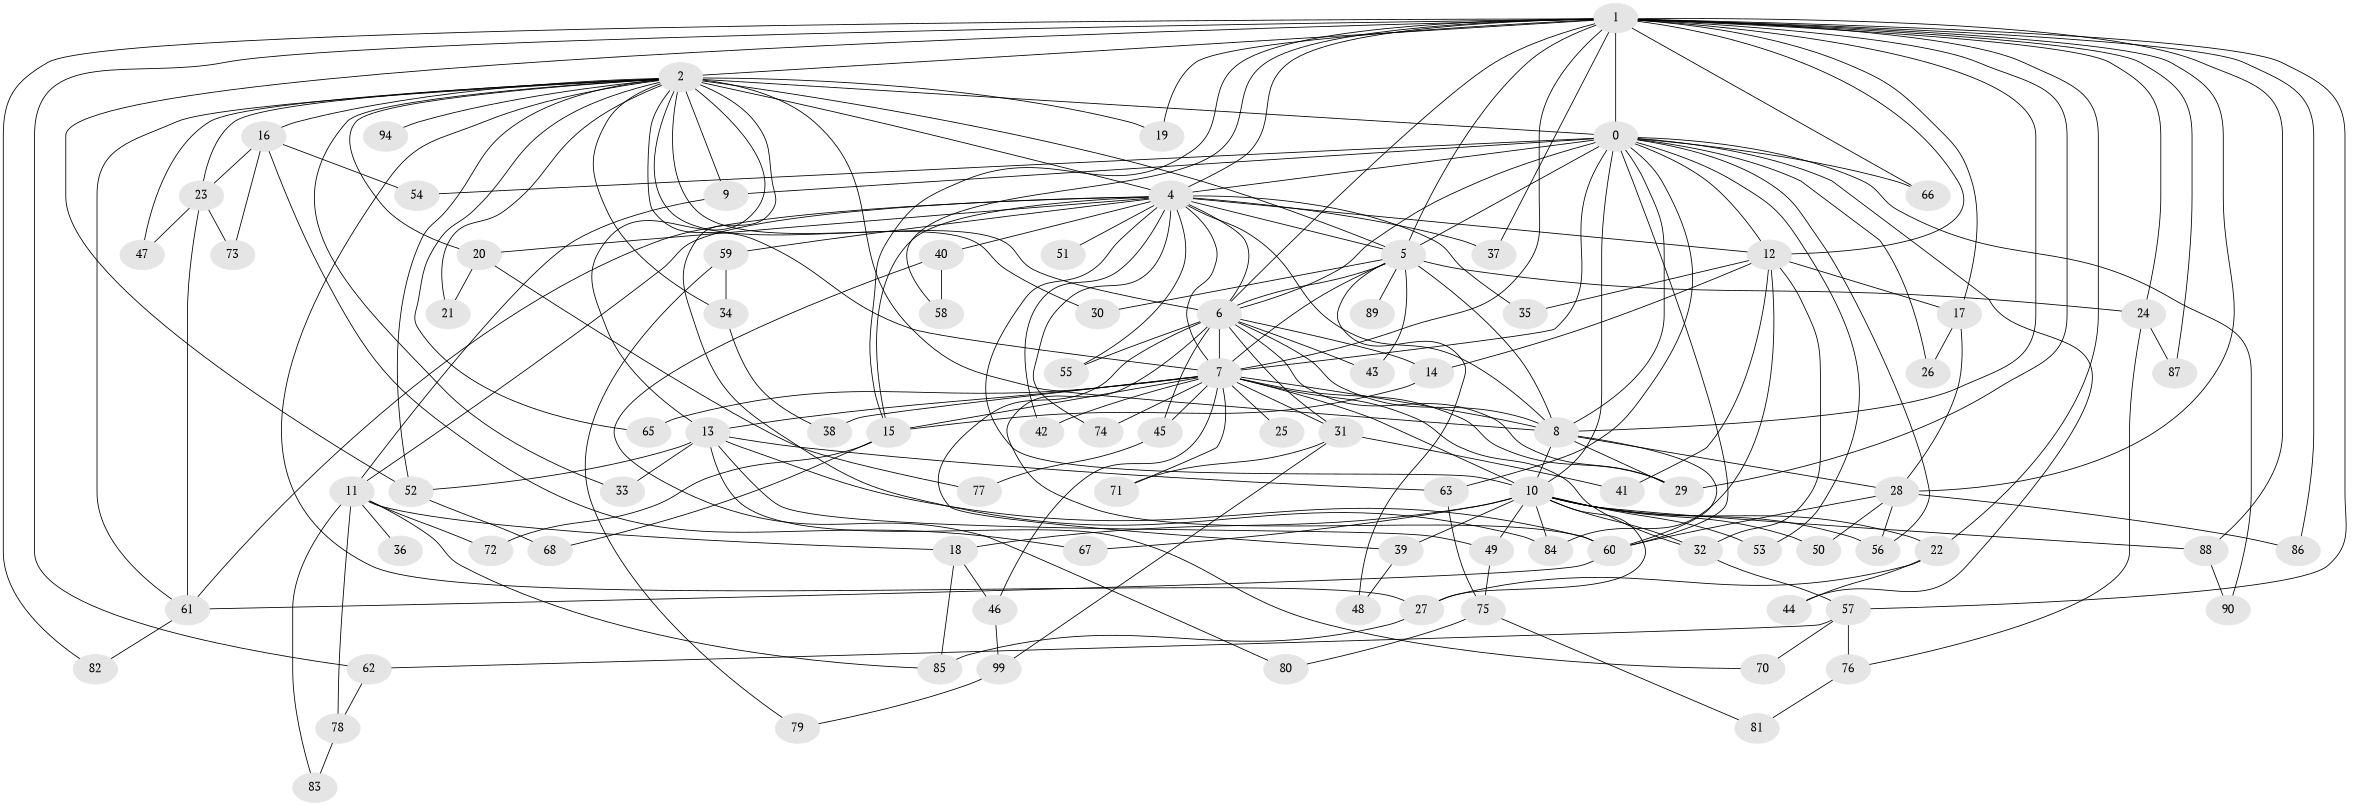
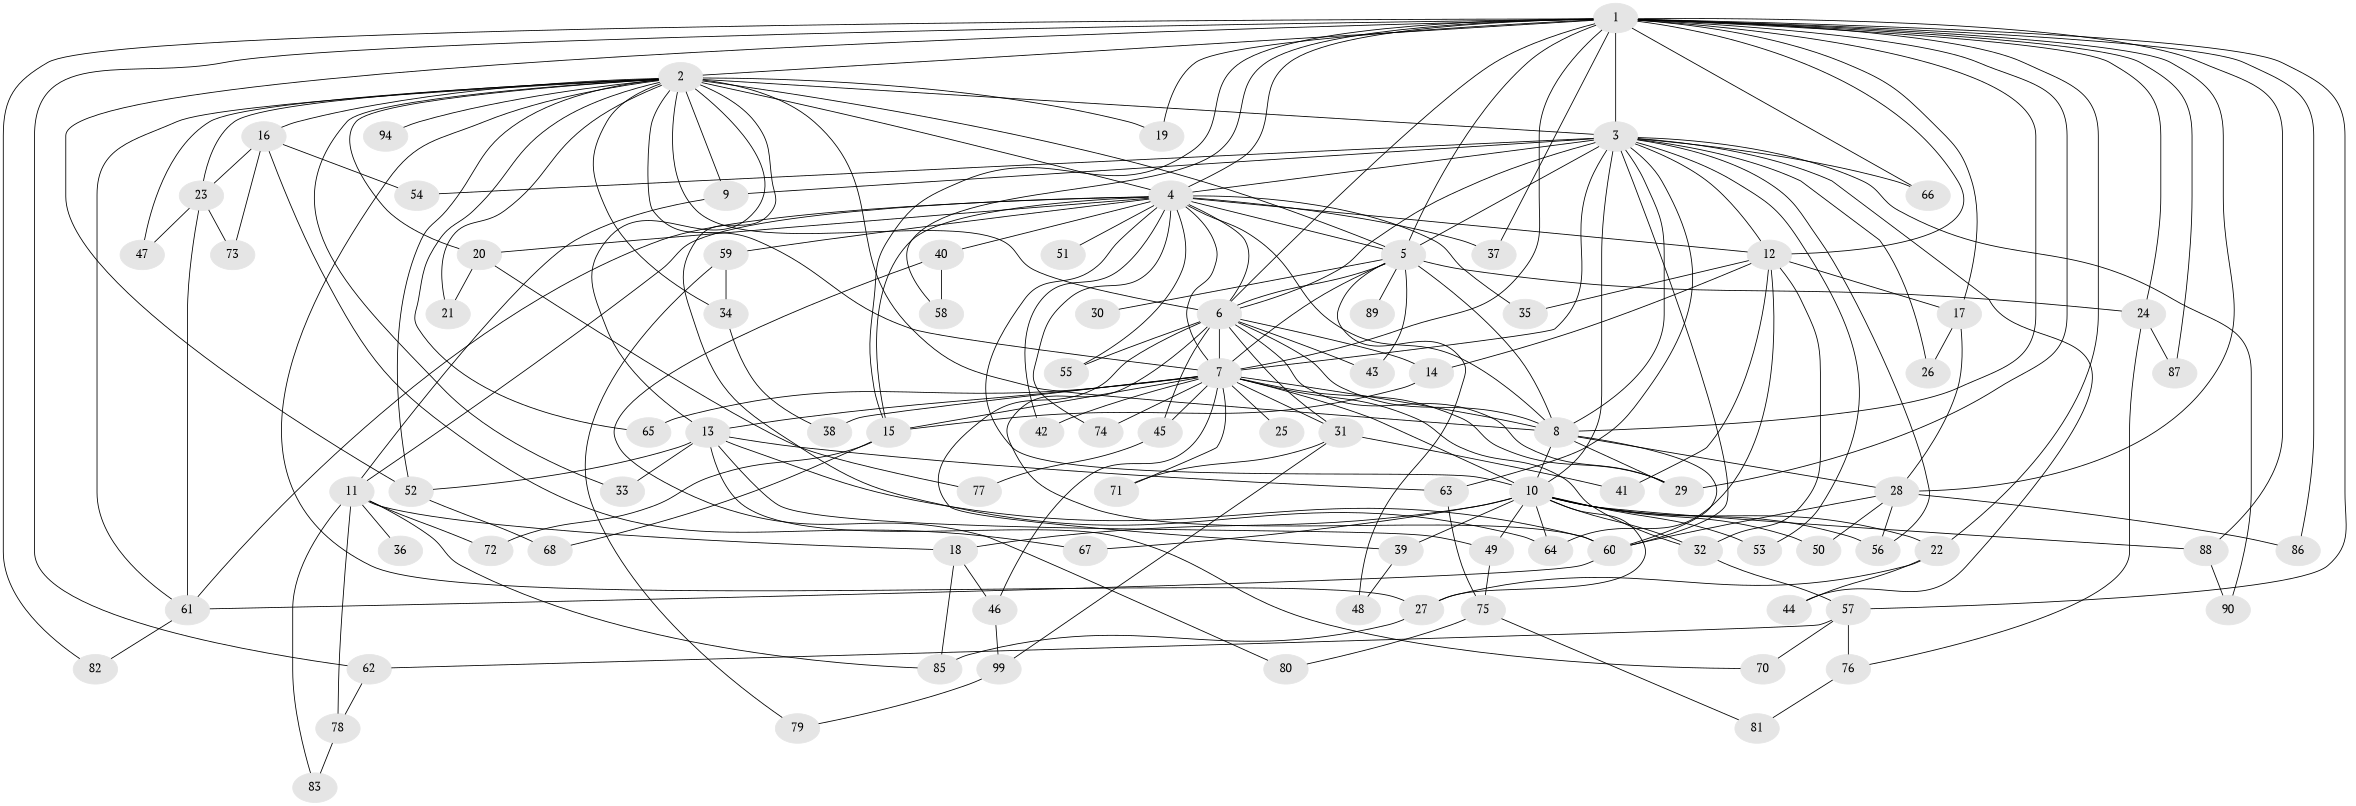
(1616, 136) -> (1616, 136)
(682, 218) -> none
(1551, 551) -> (1551, 551)
